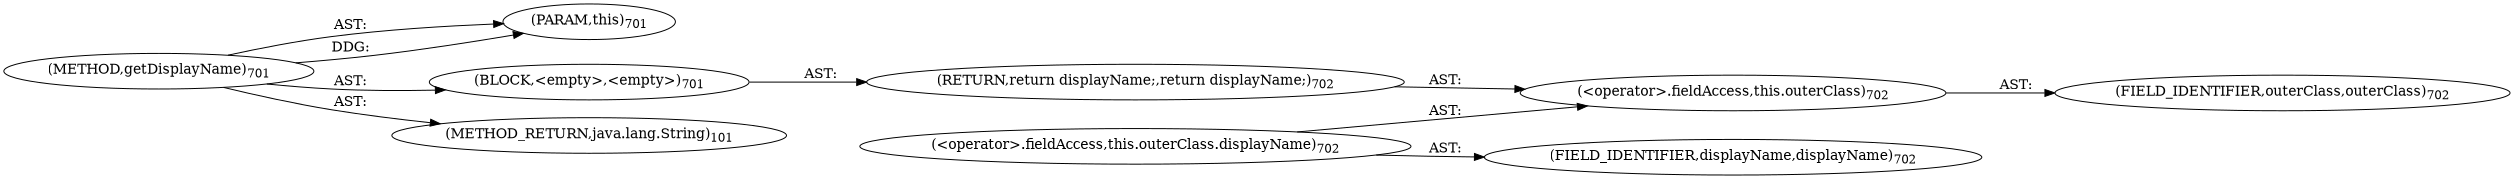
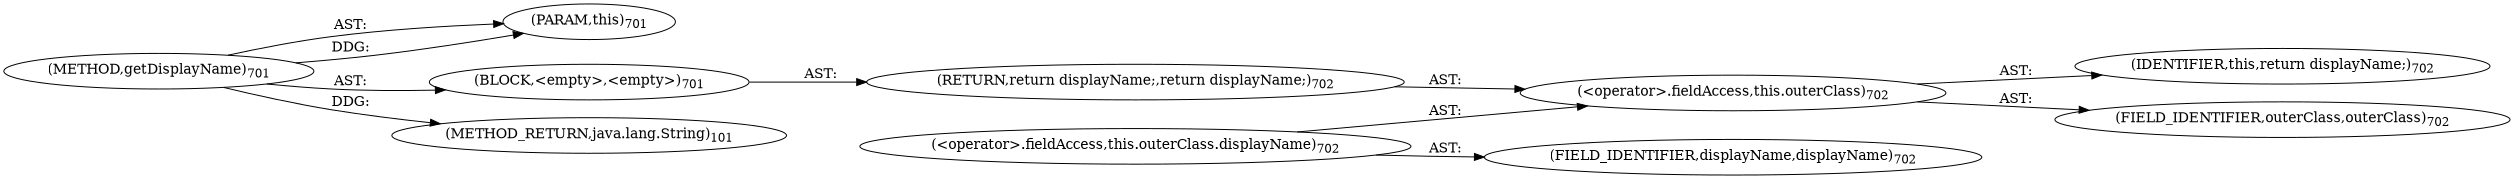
none -> (2282, 66)
(353, 102) -> (353, 102)
